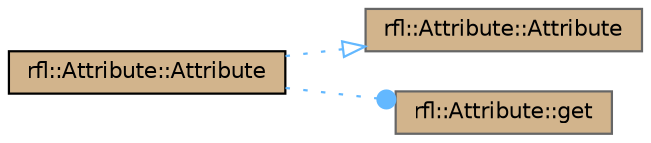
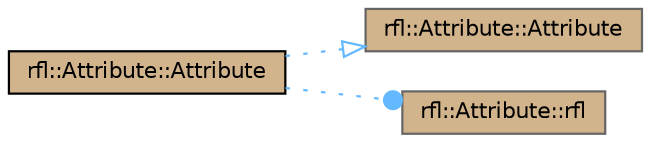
(504, 113) -> (504, 113)
